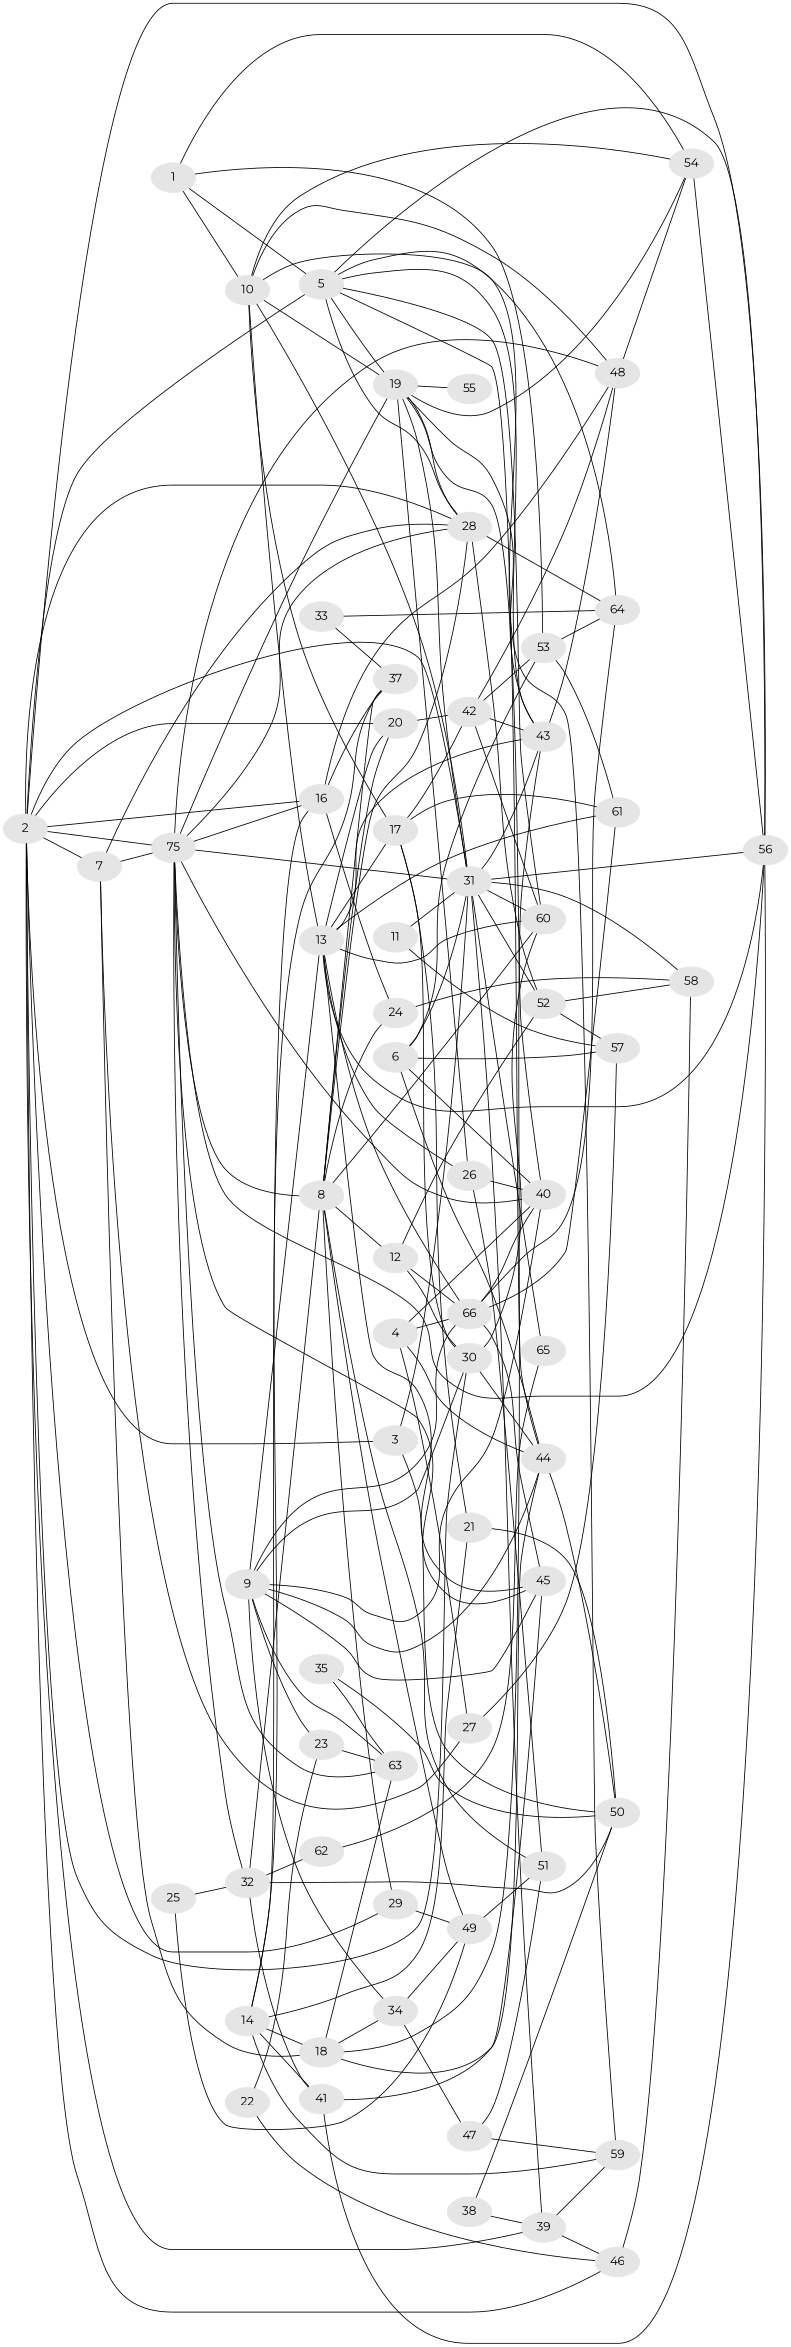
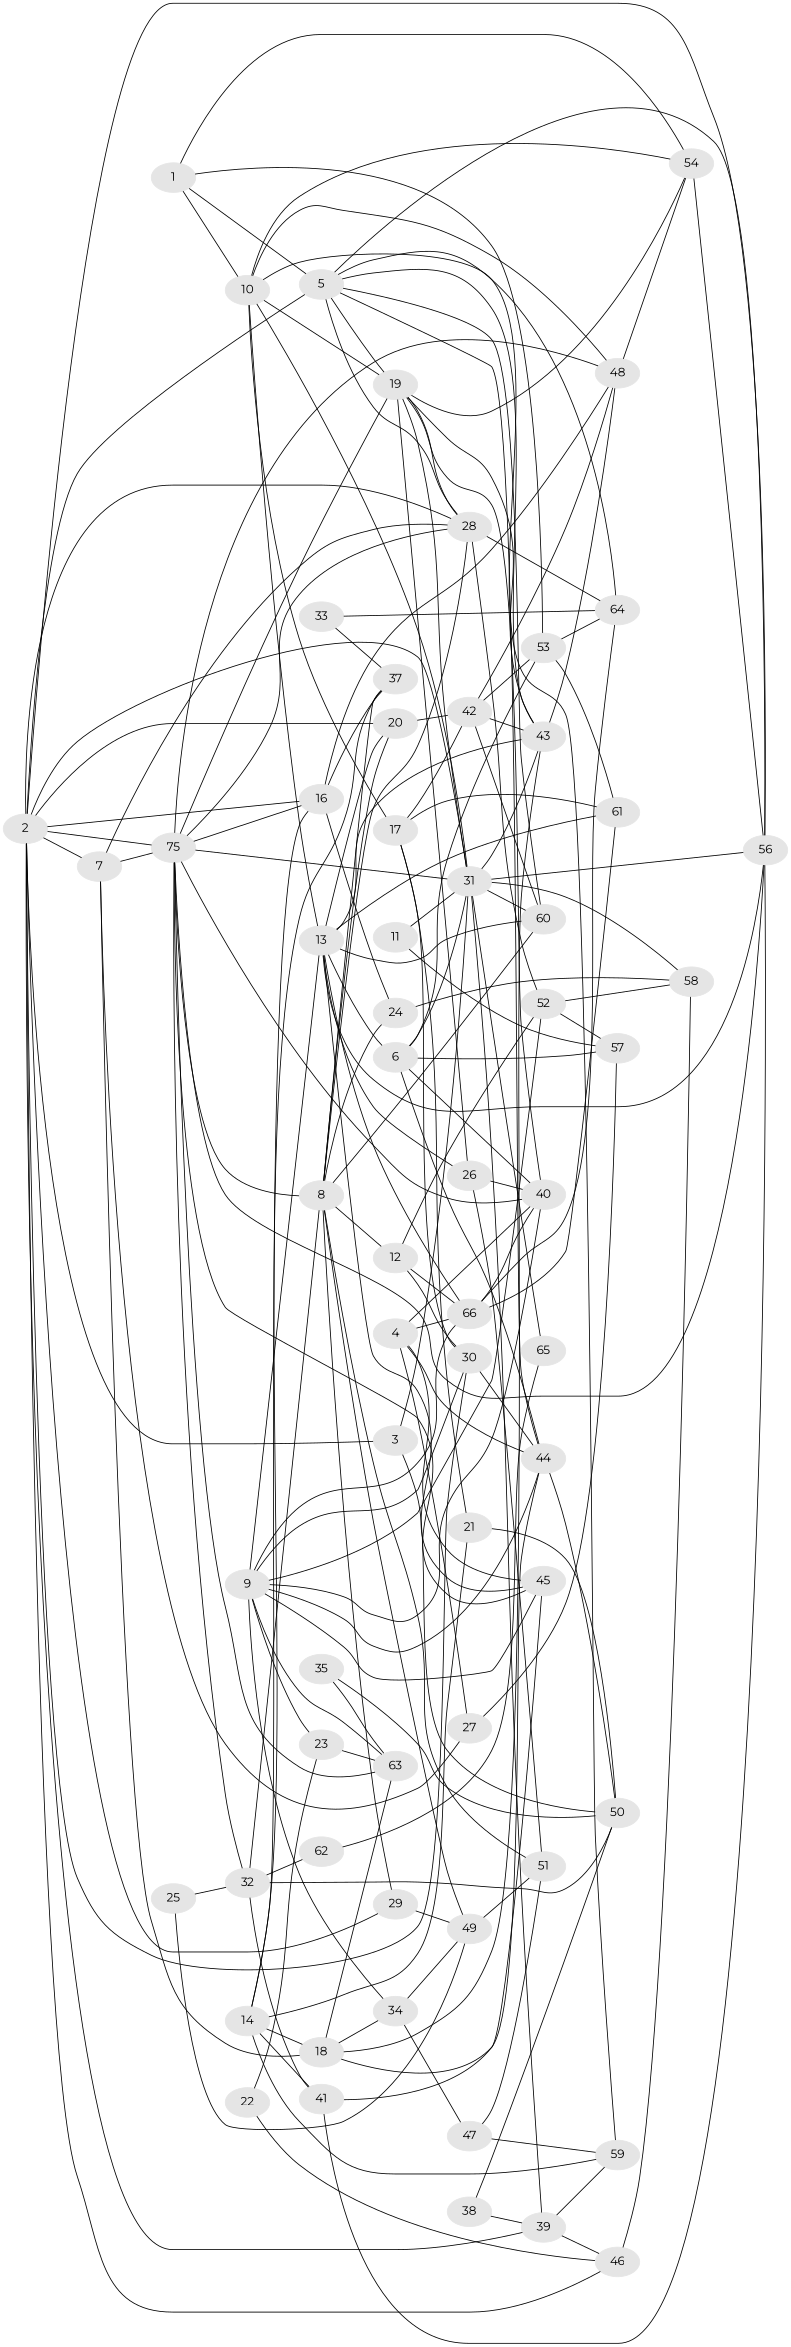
(469, 389) -> none
(365, 875) -> (352, 1002)
(506, 943) -> (493, 1373)
(517, 1142) -> none
(513, 1406) -> (431, 1525)
